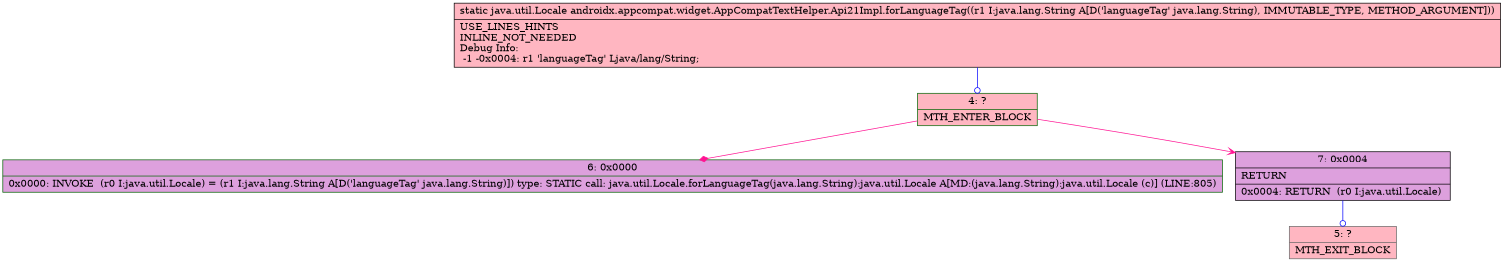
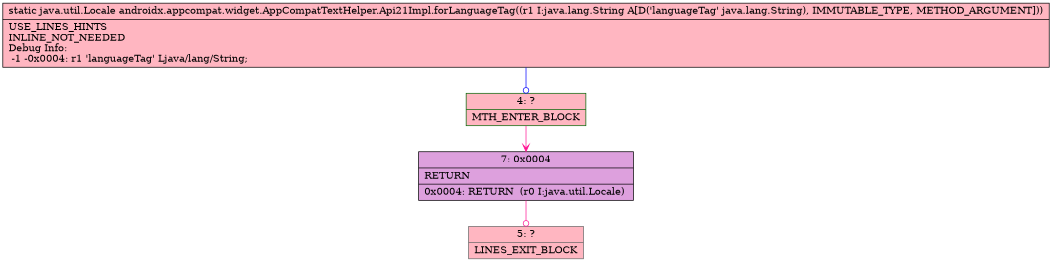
(613, 176) -> none
(1343, 210) -> (526, 210)
(1343, 250) -> (526, 250)
